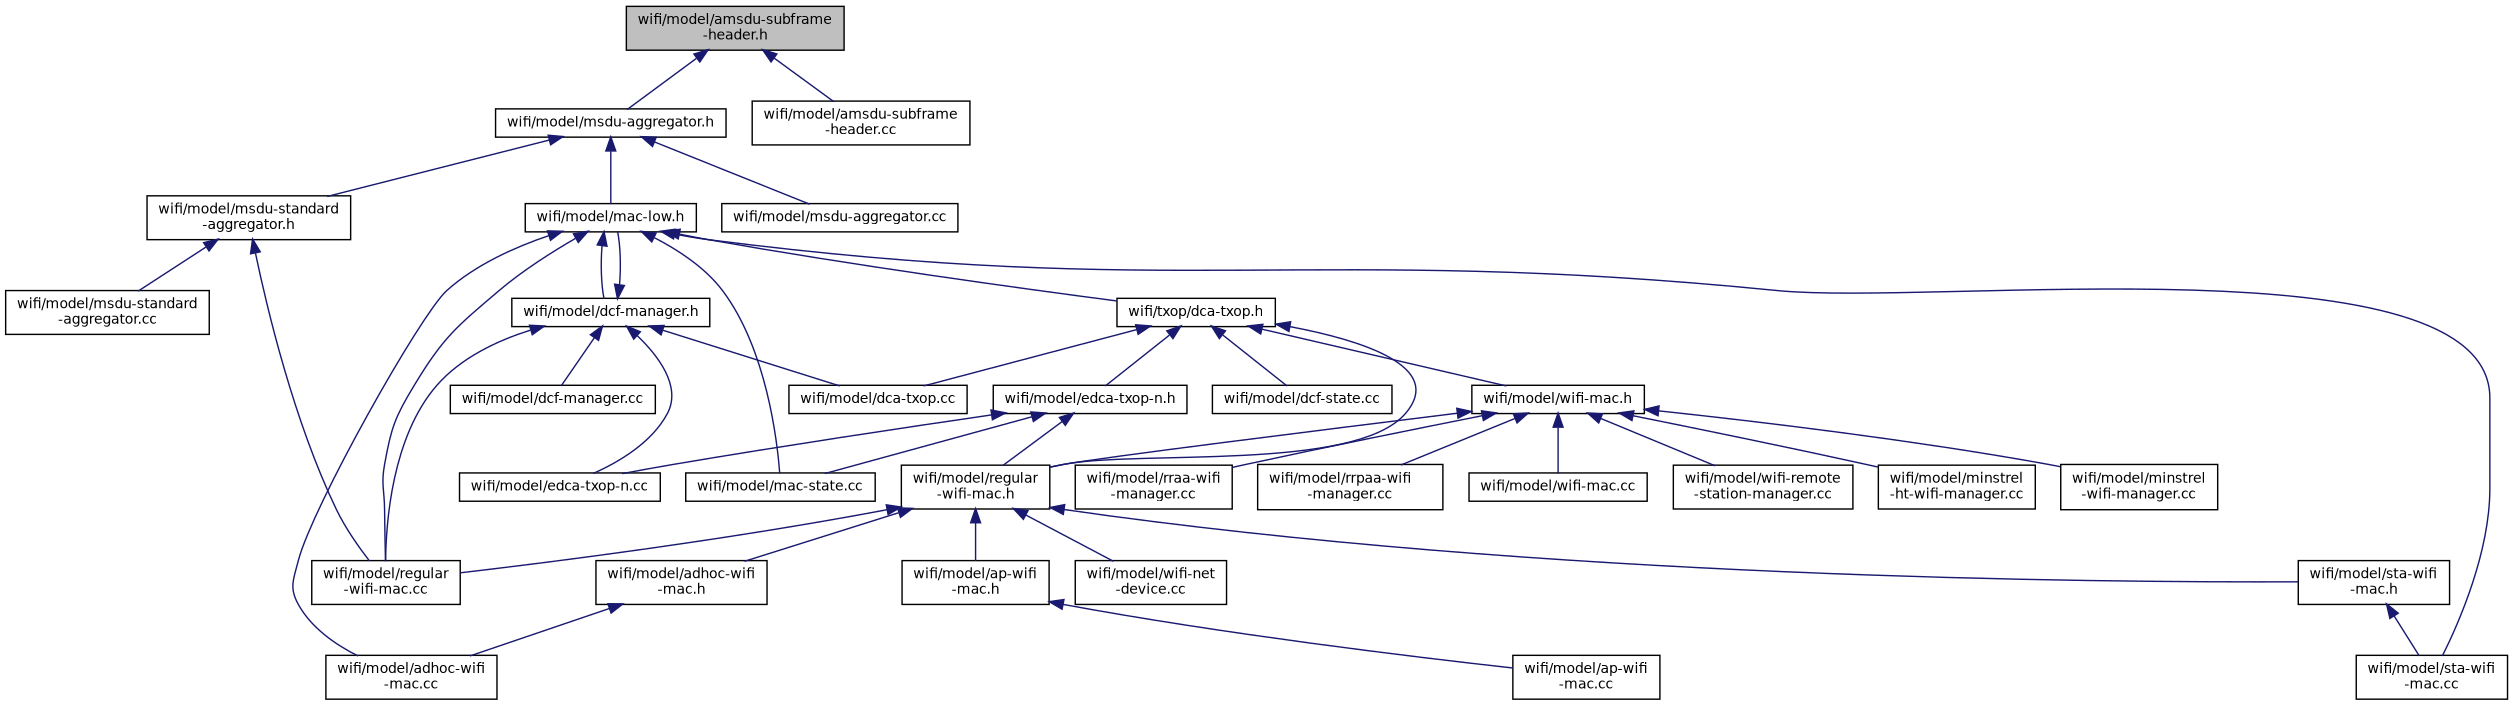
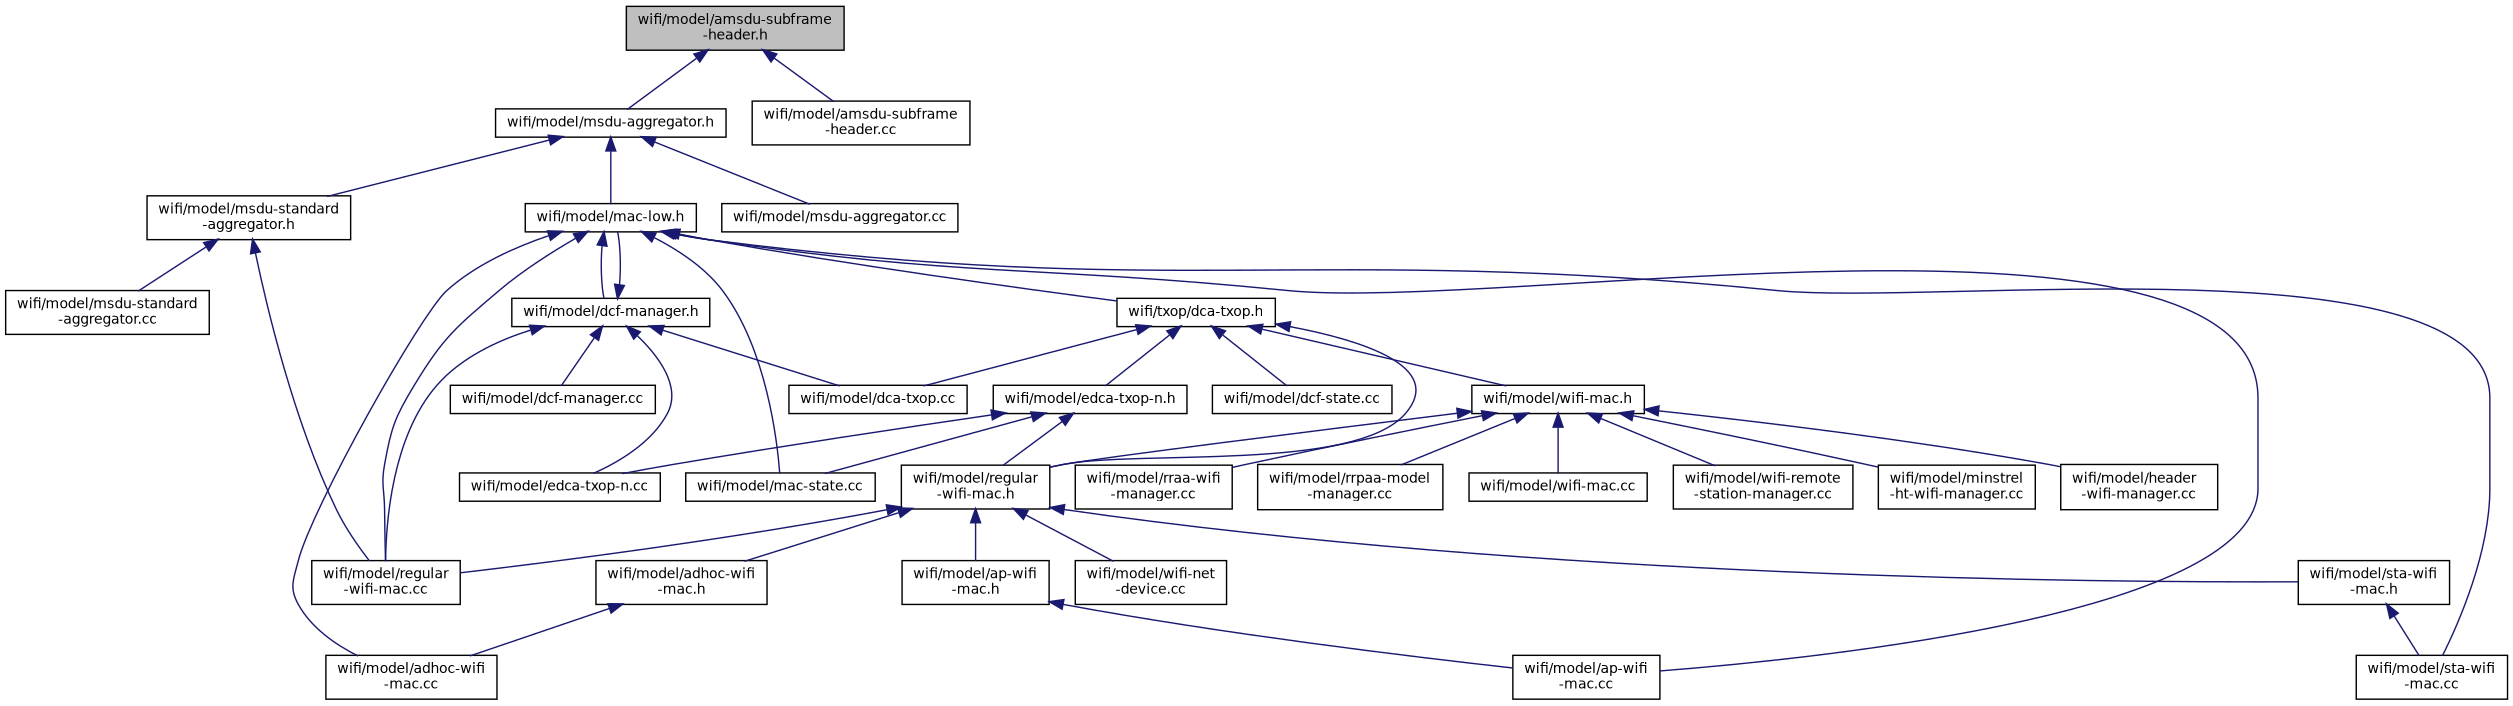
none -> (1861, 271)
(1350, 487) -> (1350, 487)
(2139, 487) -> (2139, 487)
